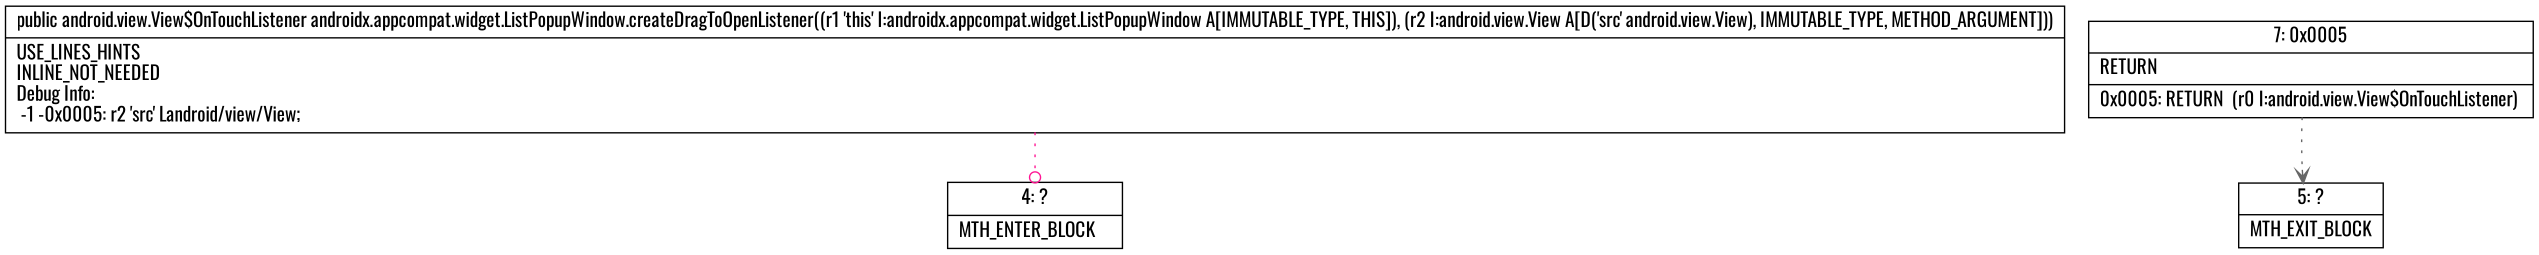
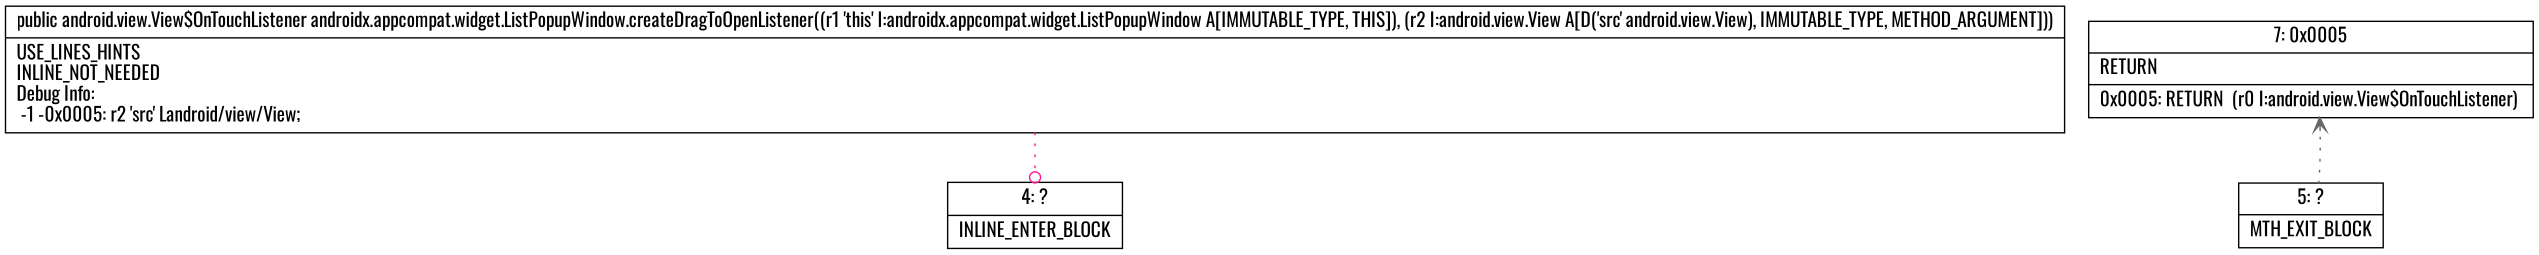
(2302, 144) -> (2320, 158)
(1027, 231) -> (1035, 231)
